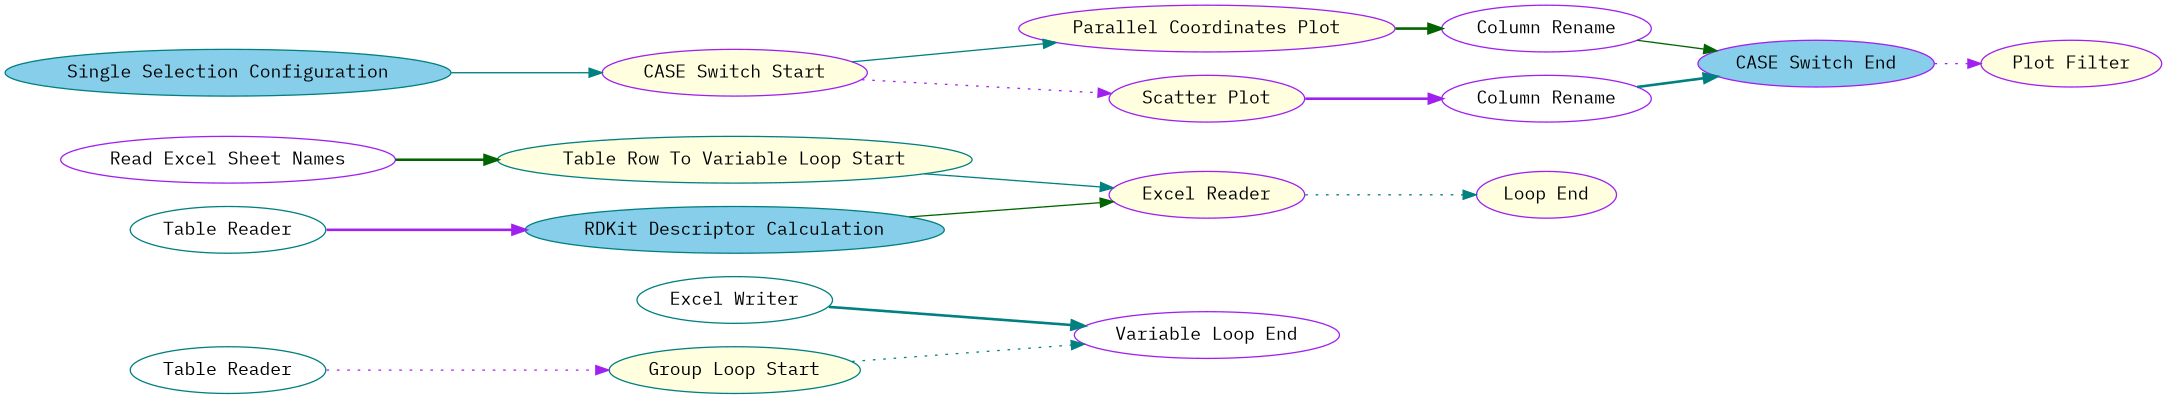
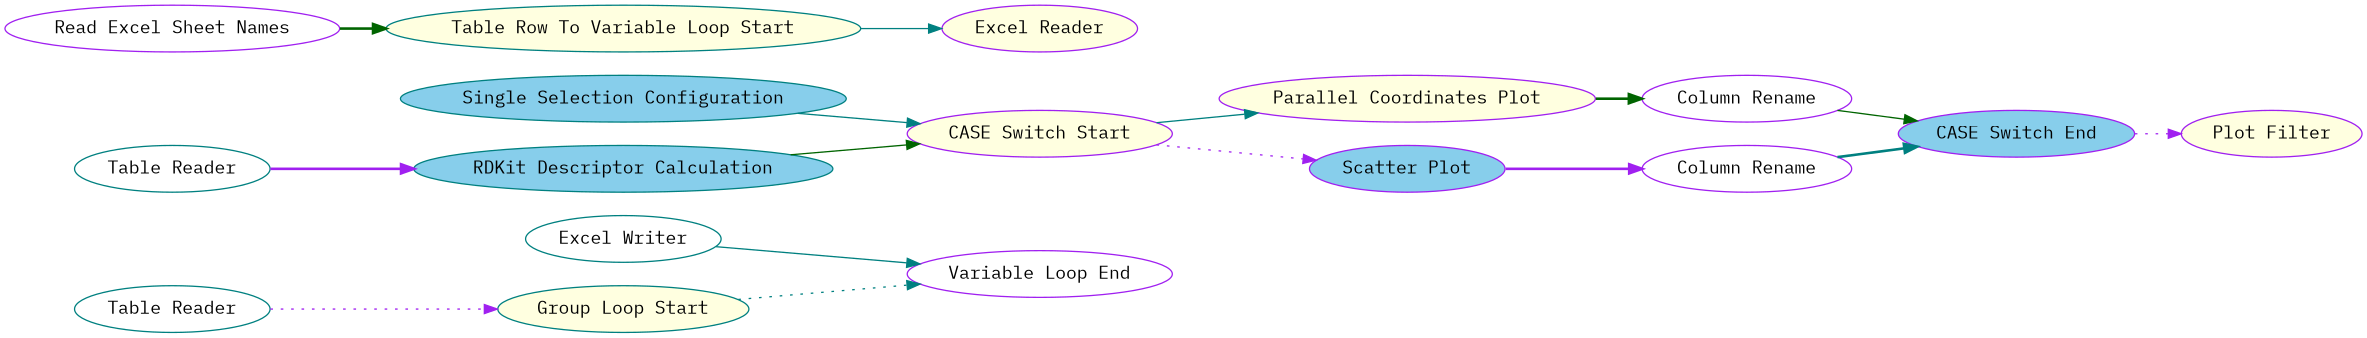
(1207, 99) -> (1407, 169)
(1547, 195) -> none
(1005, 210) -> (848, 150)
(950, 316) -> (811, 255)
